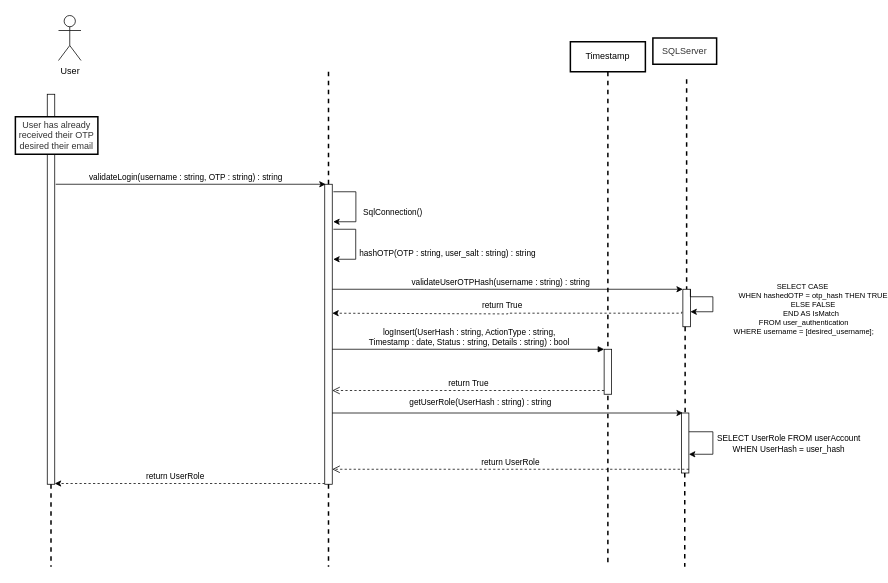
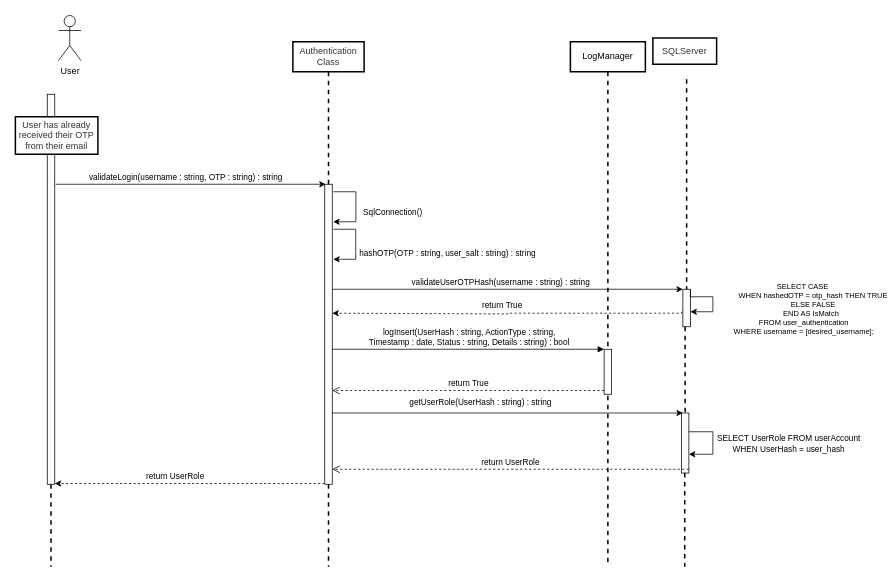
none -> (329, 57)
(608, 57) -> (608, 57)
(57, 135) -> (57, 135)
